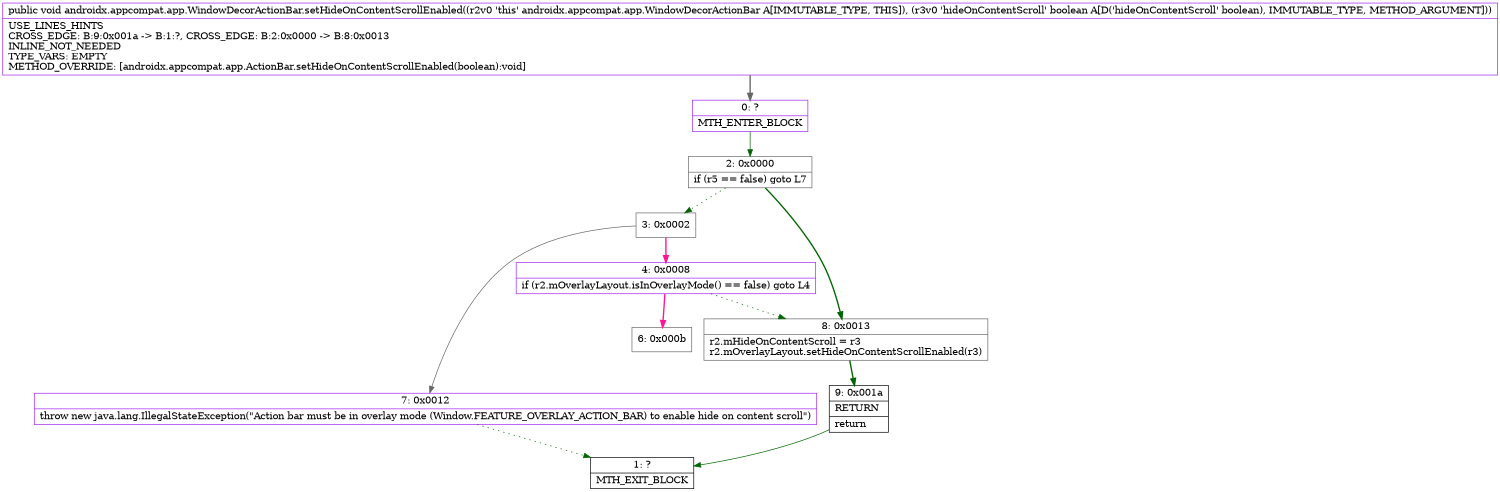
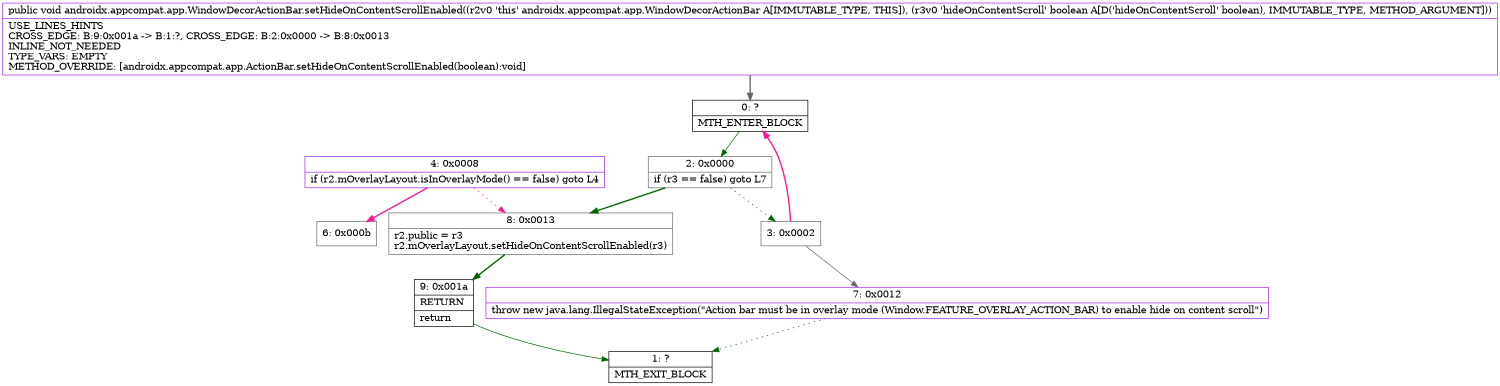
(750, 116) -> (750, 116)
(750, 180) -> (710, 180)
(666, 247) -> (785, 178)
(745, 305) -> (487, 198)
(785, 342) -> (429, 236)
